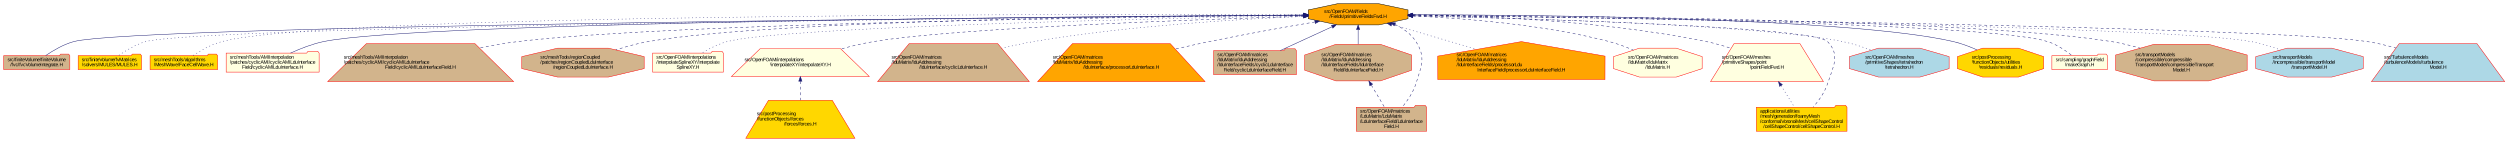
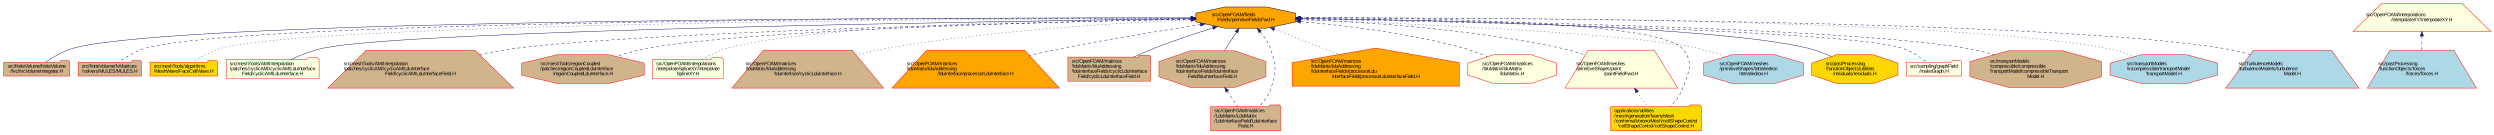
(709, 23) -> (653, 22)
(1072, 25) -> none
(110, 63) -> (110, 69)
(800, 119) -> (2422, 69)
